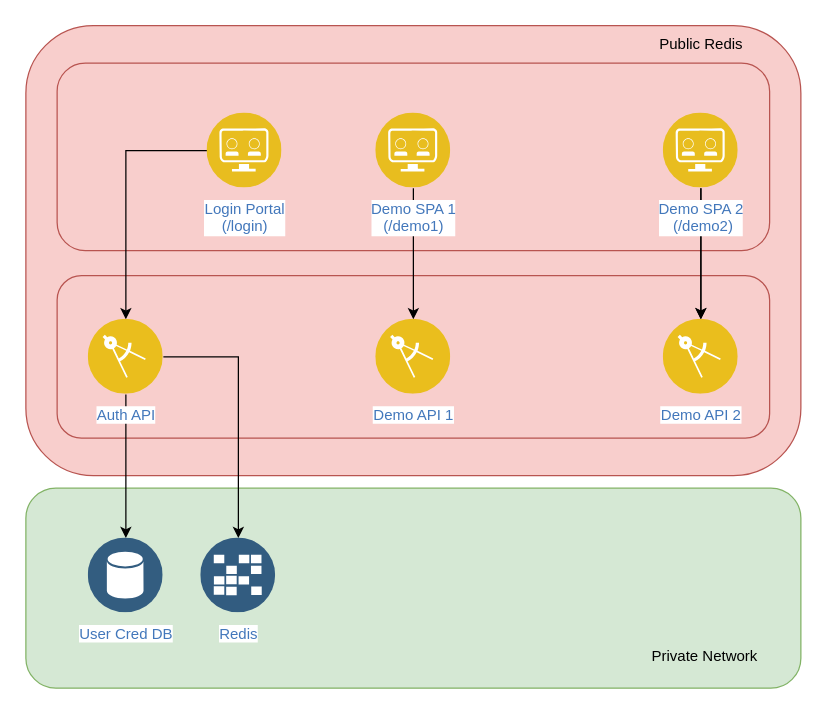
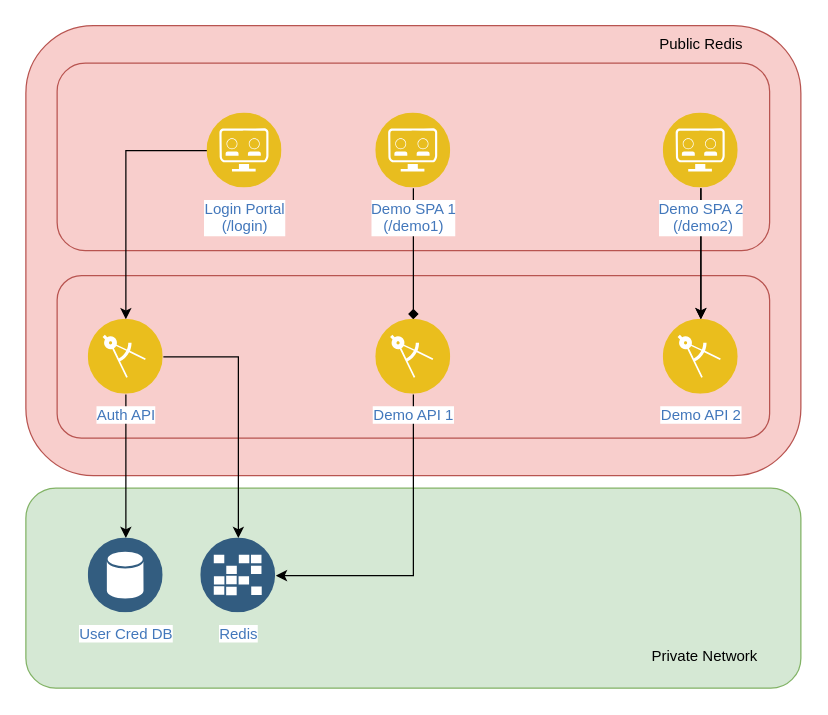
(413, 309) -> (413, 308)
none -> (413, 564)
